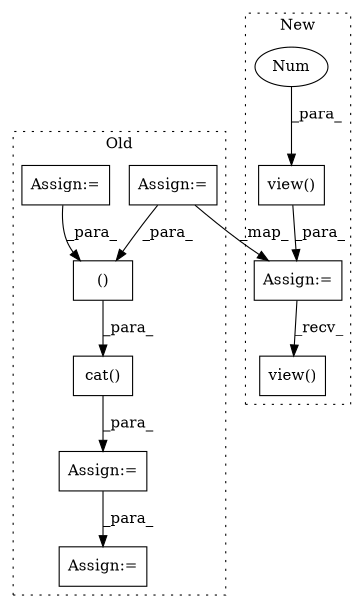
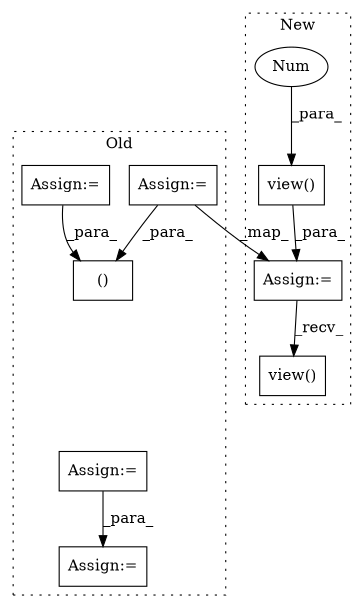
(103, 376) -> none
